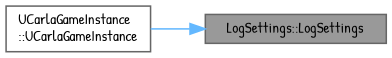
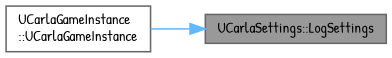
(296, 29) -> (296, 29)
